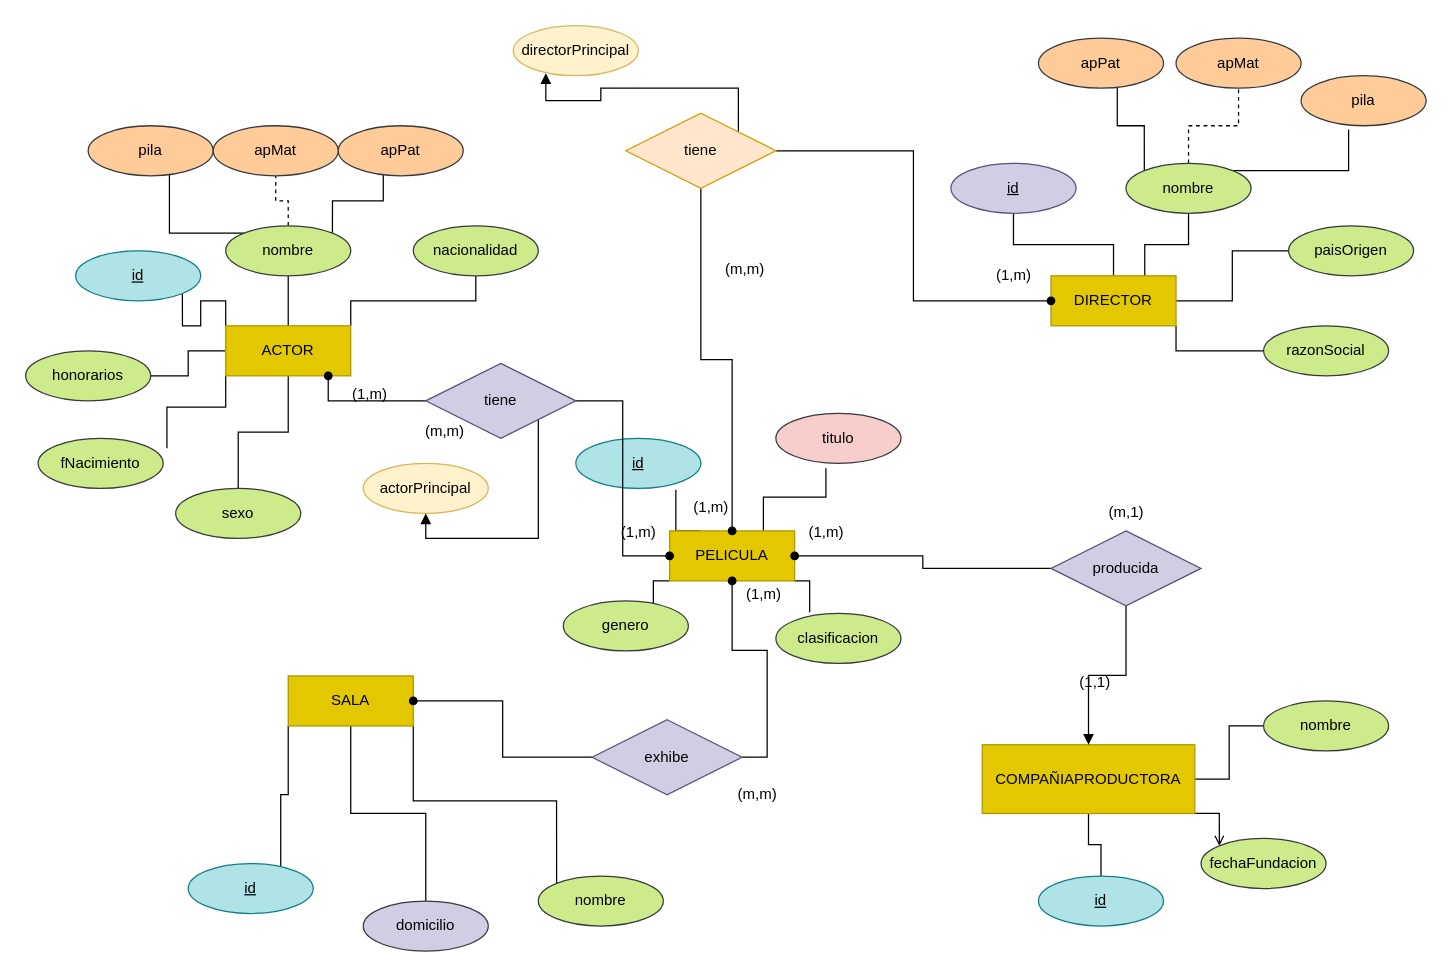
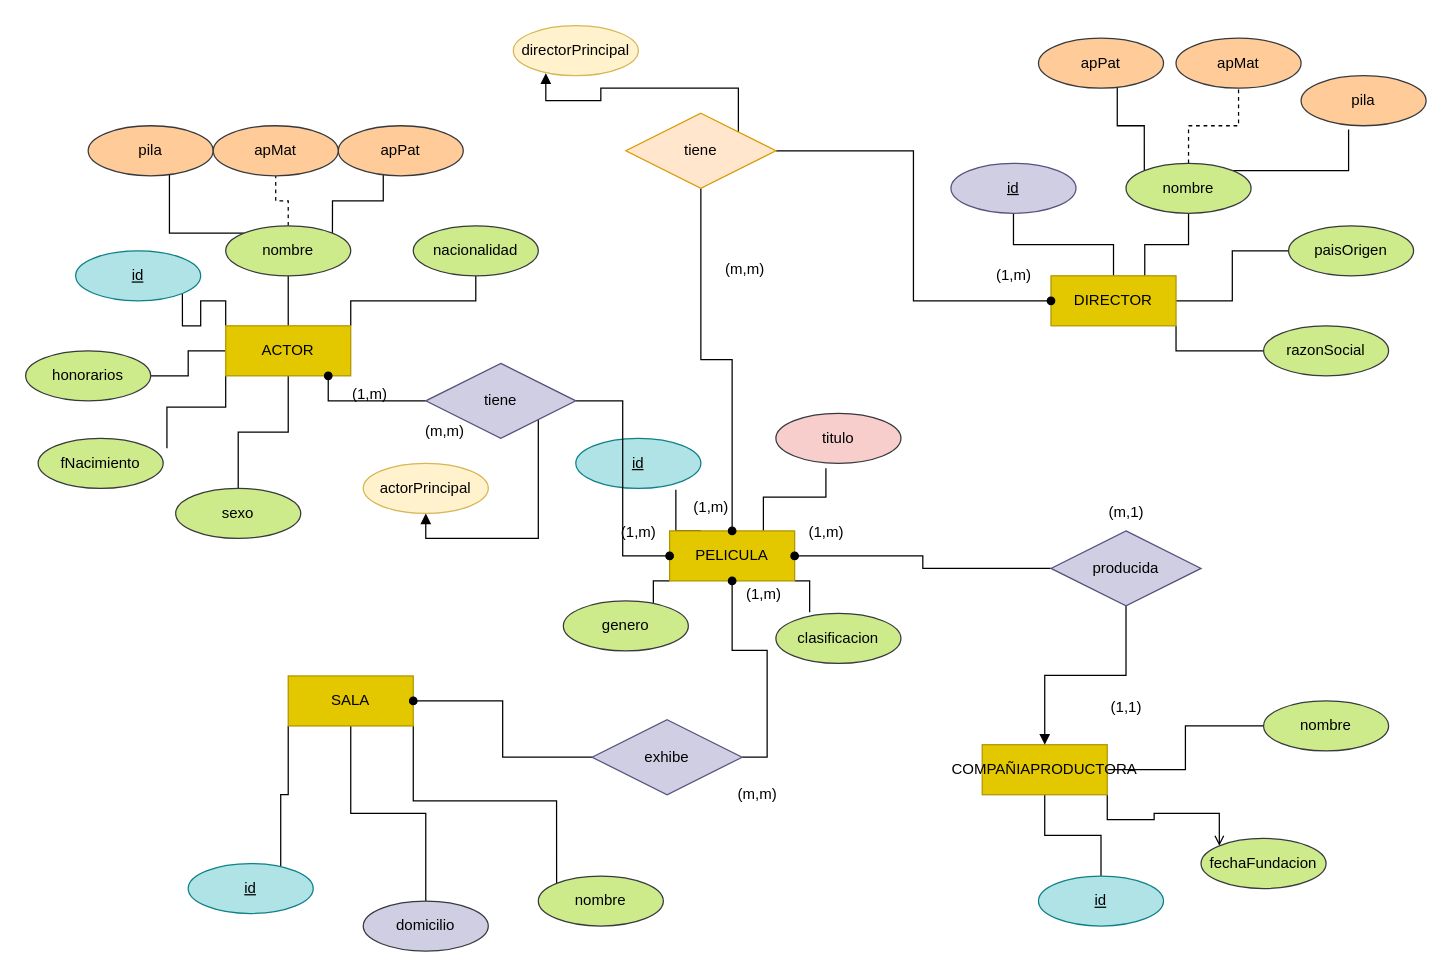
(1094, 682) -> (1126, 707)
(1088, 779) -> (1044, 769)
